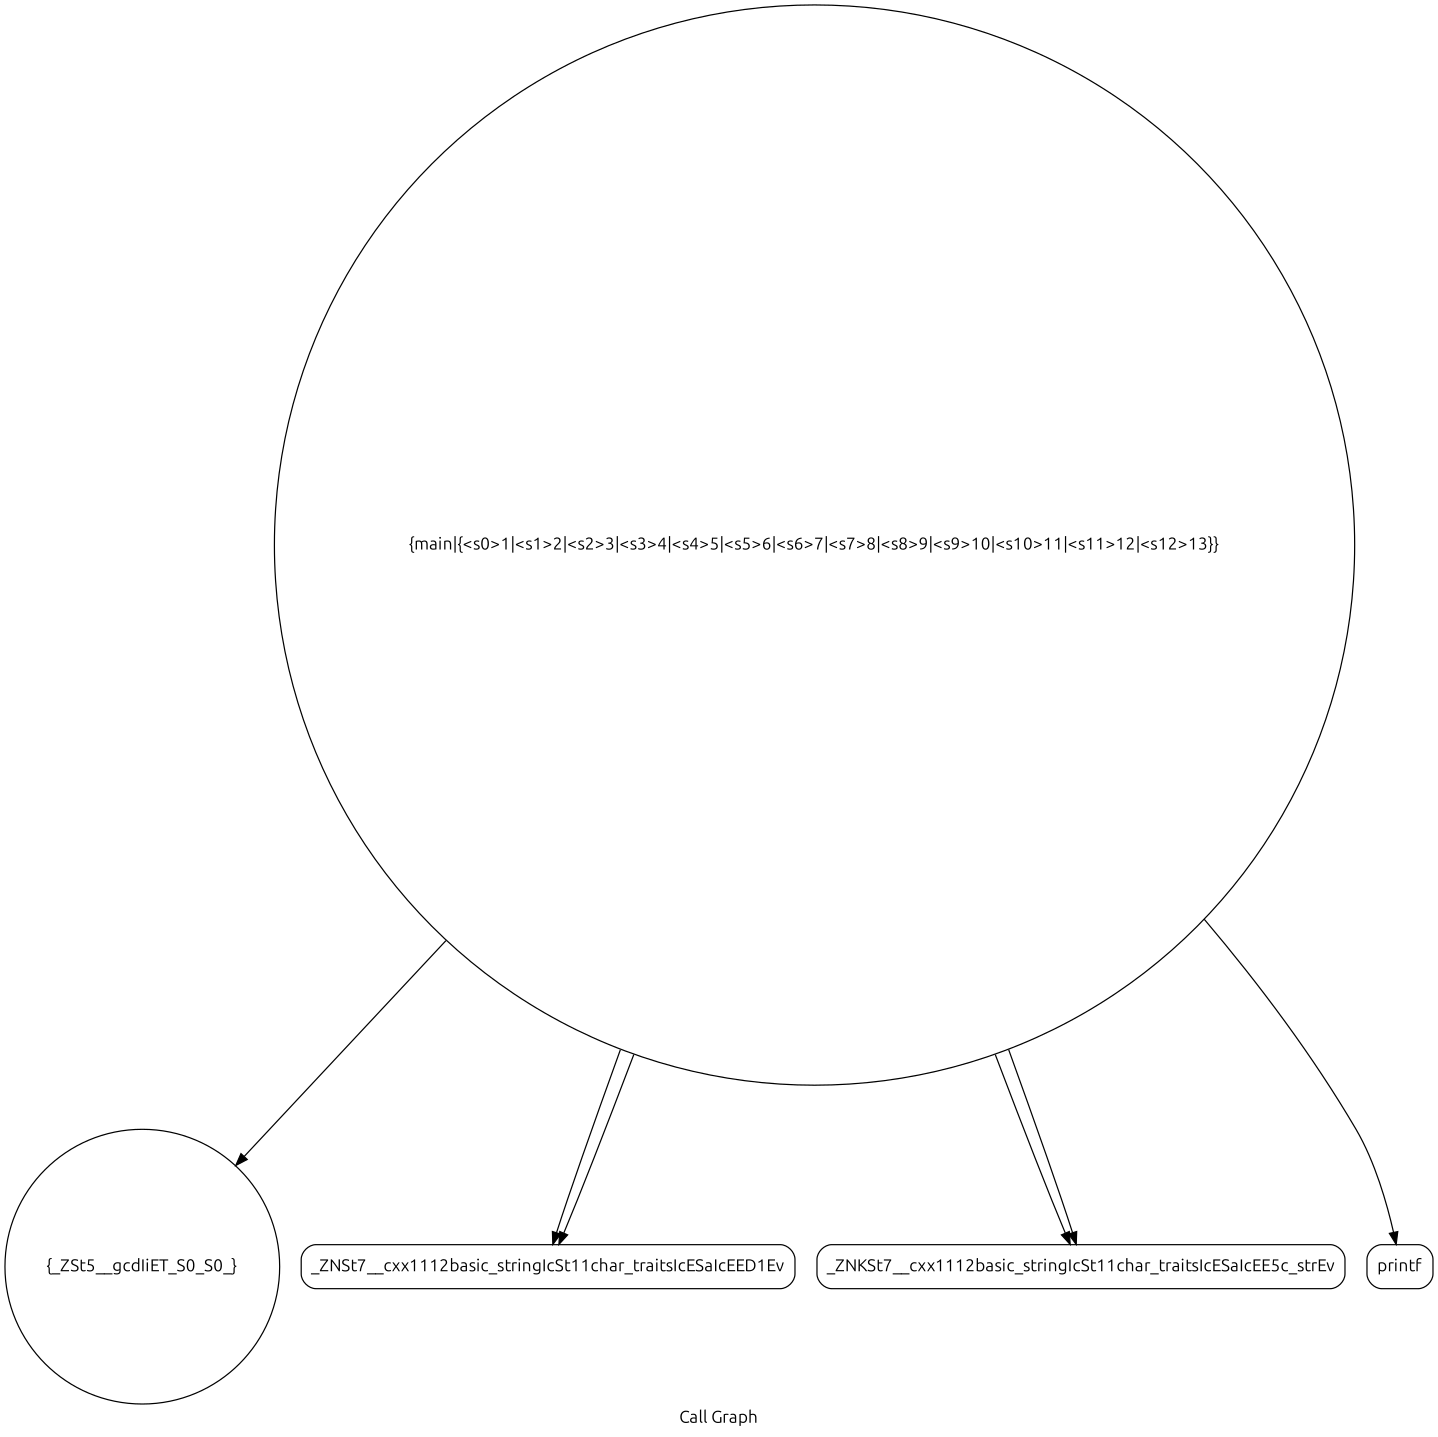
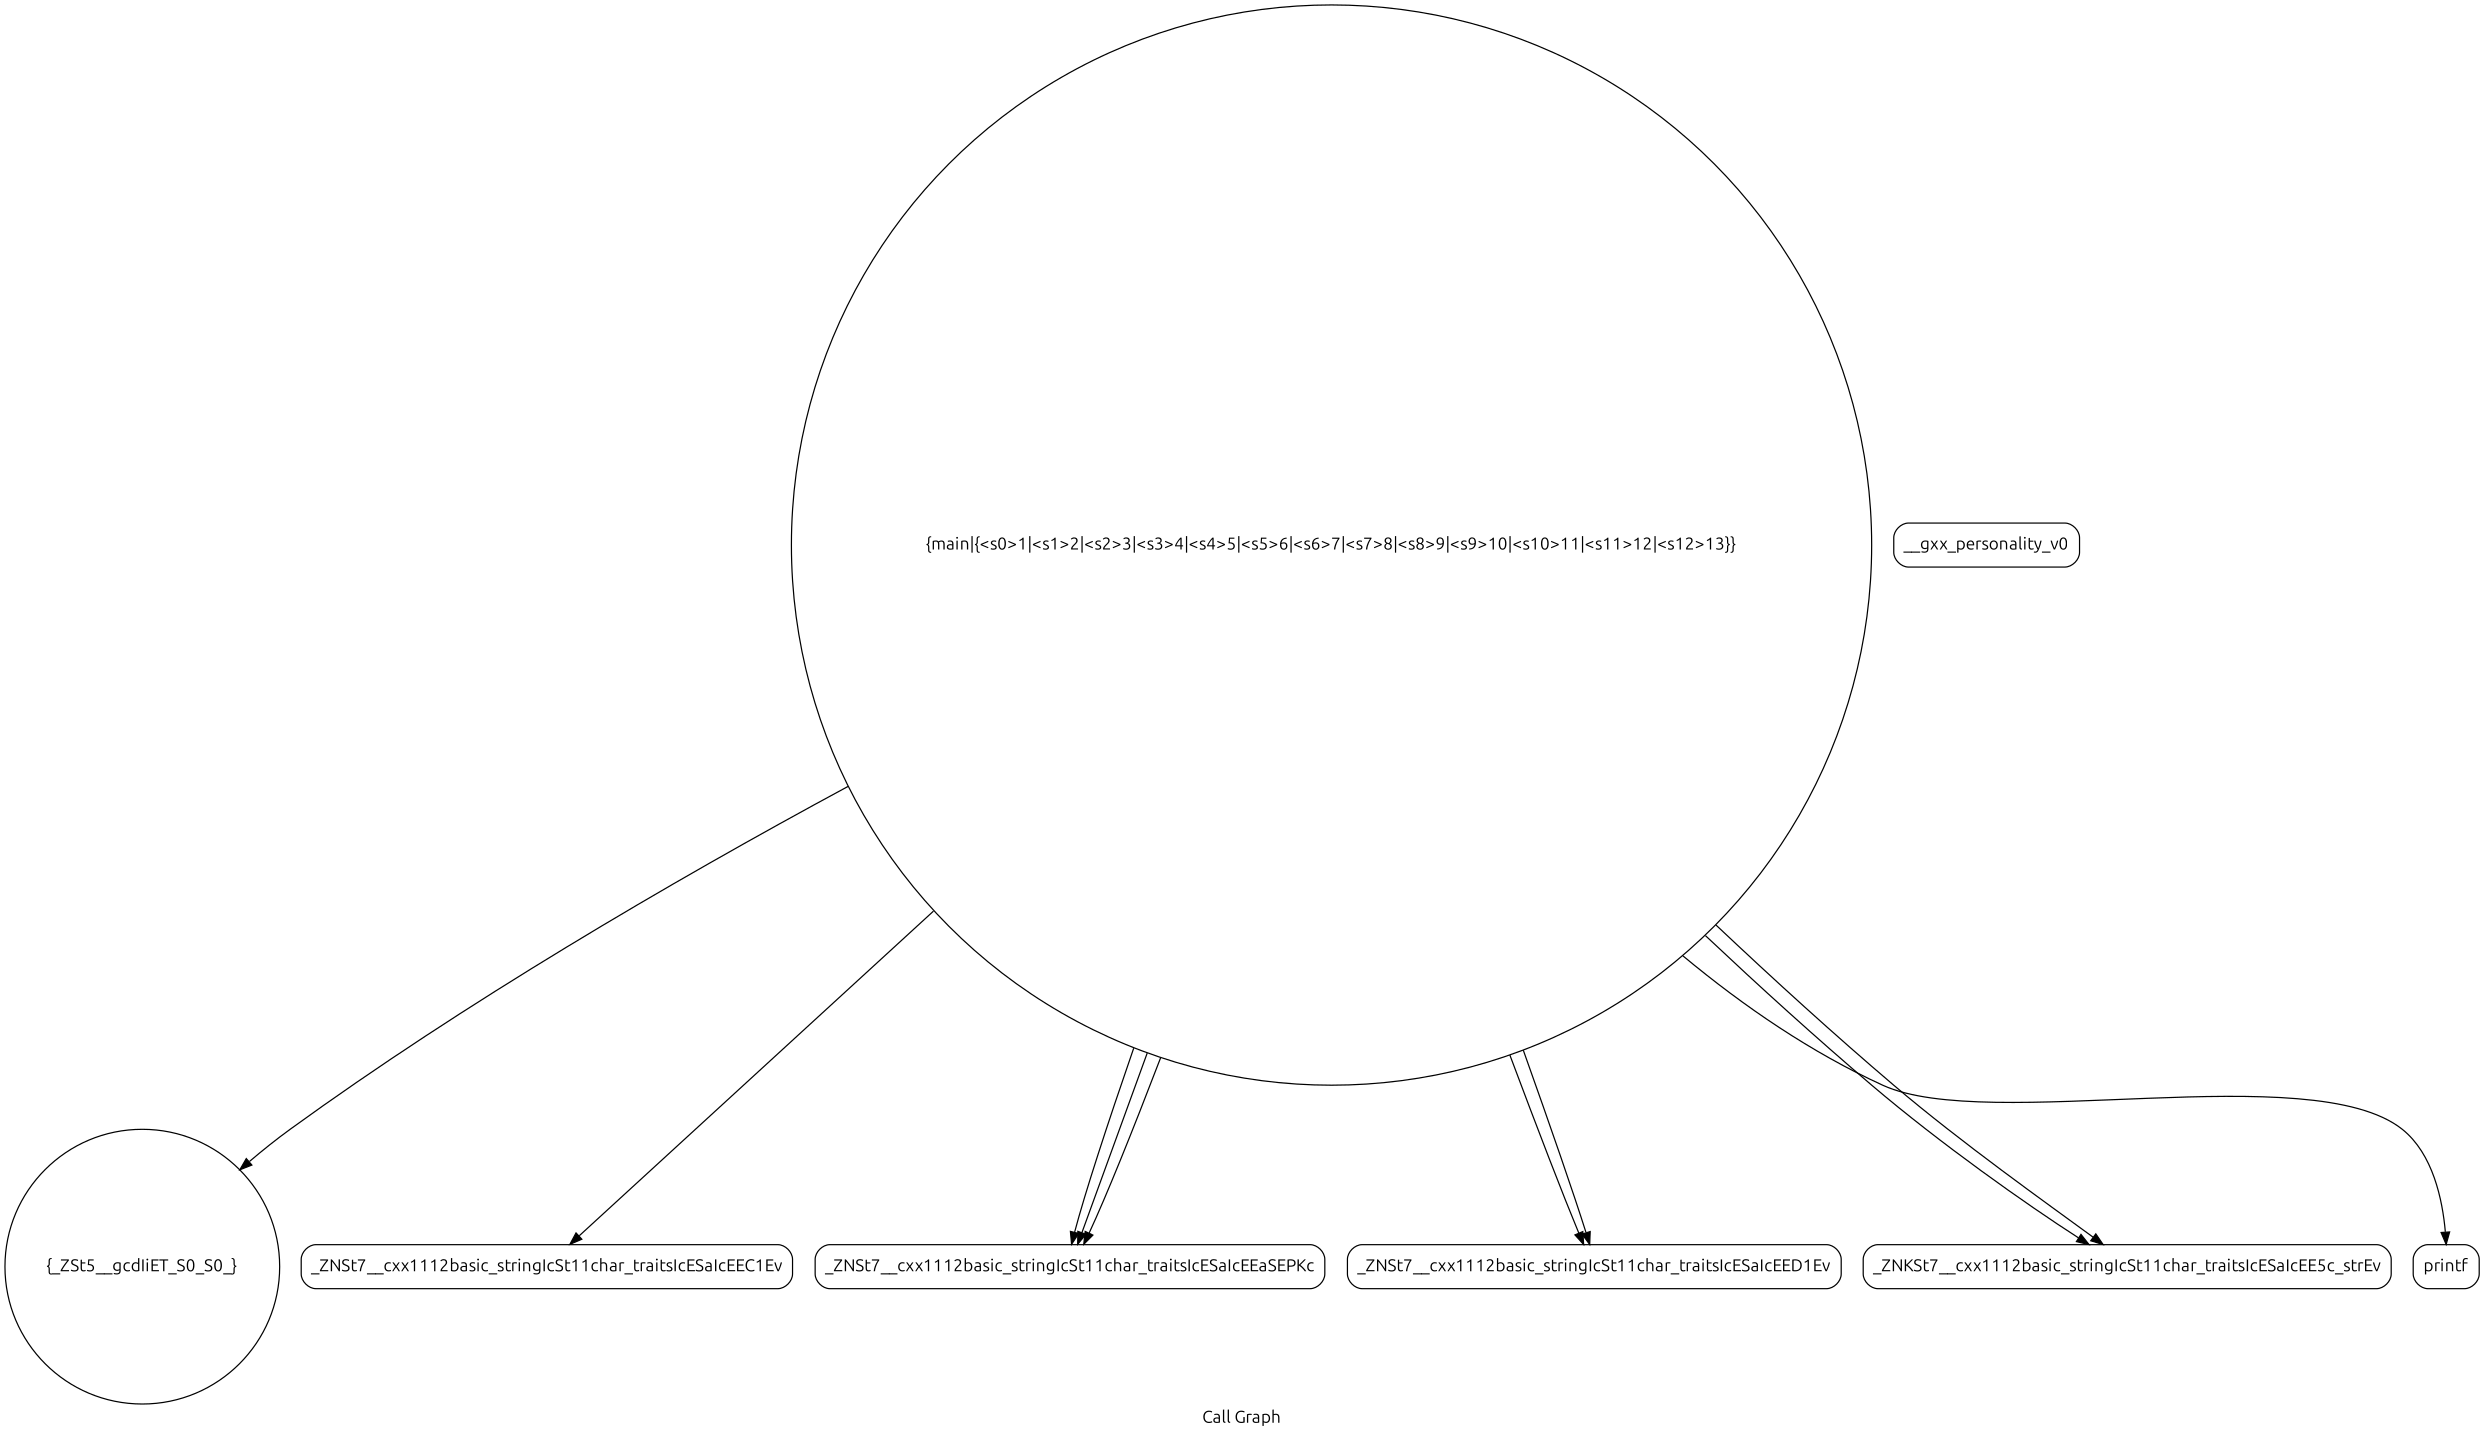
none -> (1987, 545)
none -> (547, 1267)
none -> (1070, 1267)
